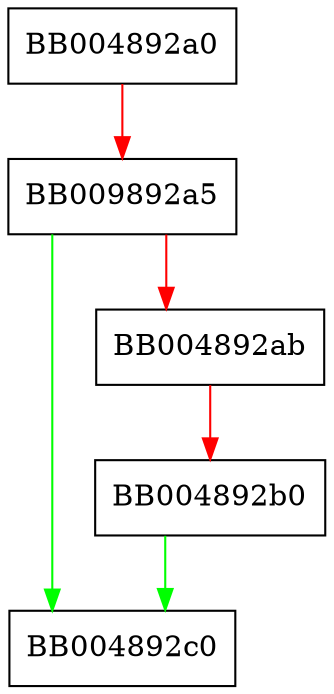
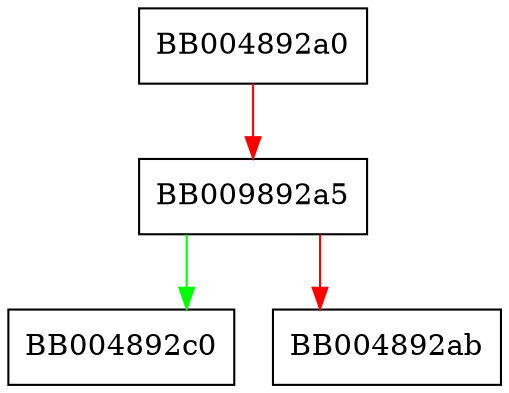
(210, 498) -> none
